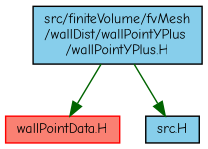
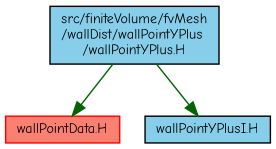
(173, 130) -> (208, 130)
